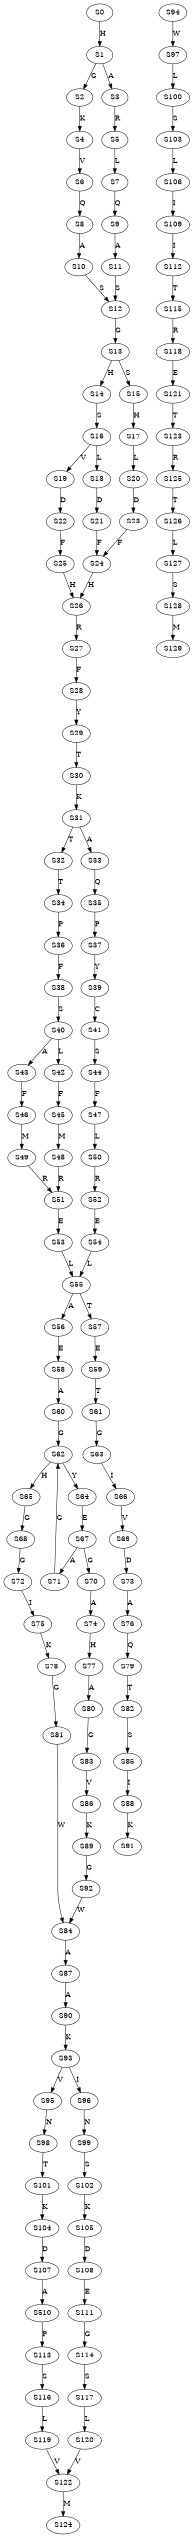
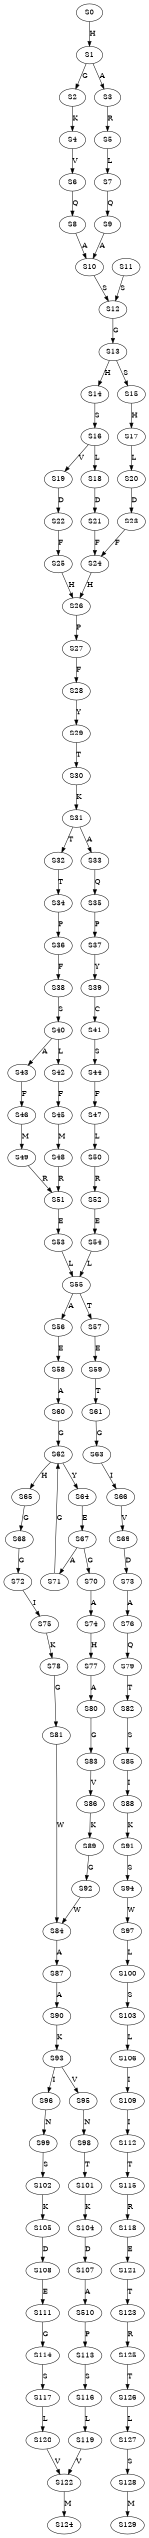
(115, 244) -> (100, 244)
(79, 628) -> (79, 628)
none -> (128, 1865)
